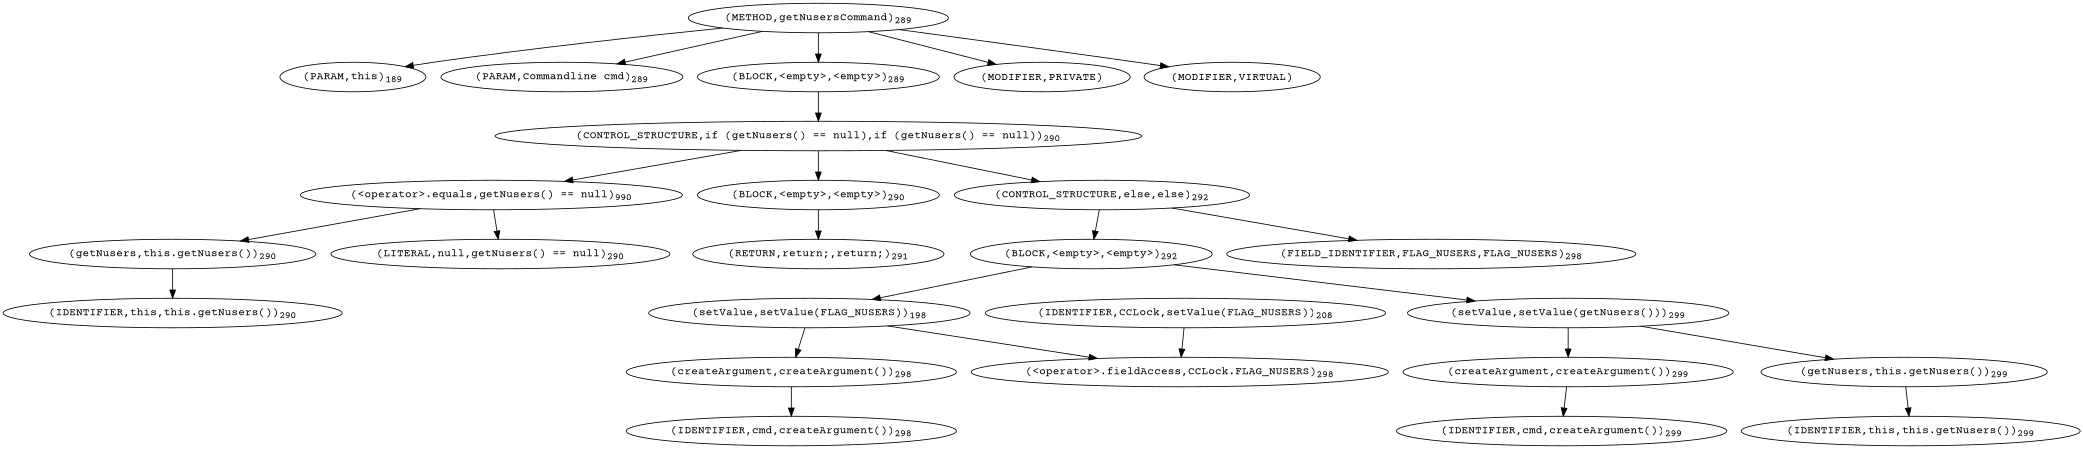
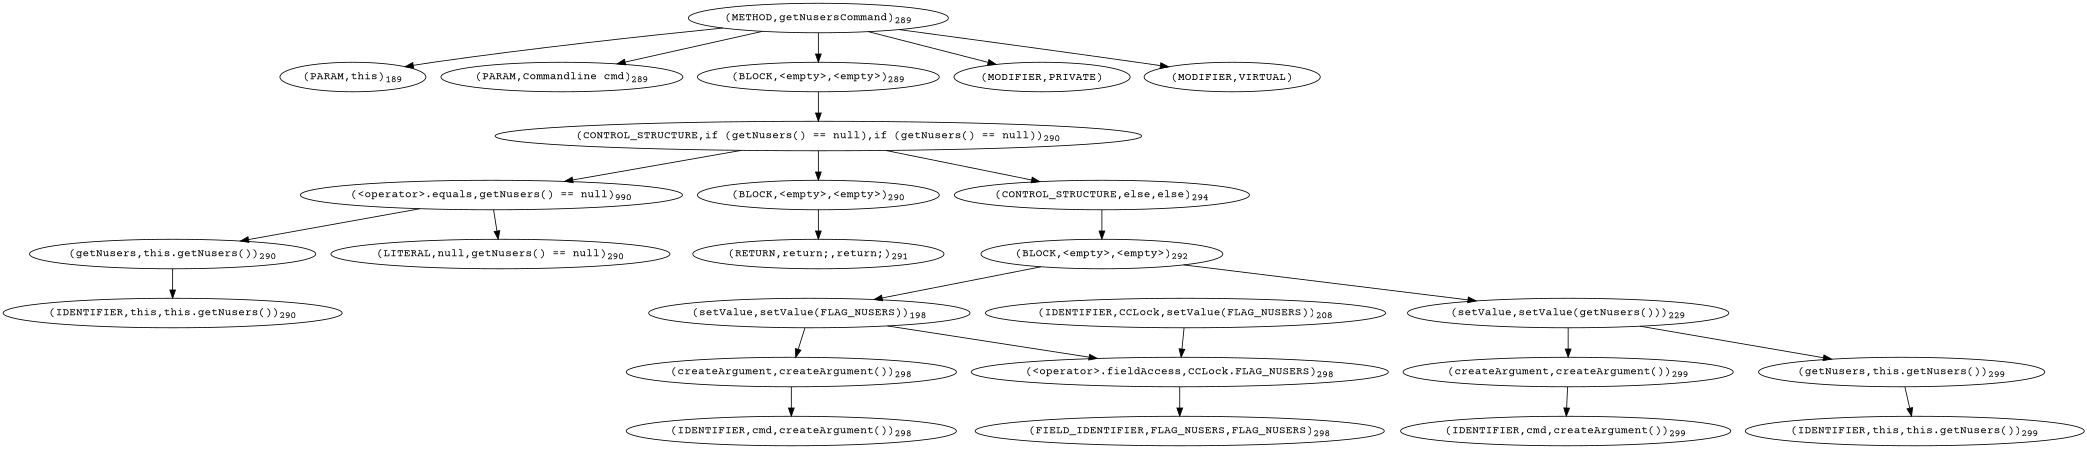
(1200, 194) -> (1200, 194)
(1260, 223) -> (1180, 398)
(1677, 312) -> (1677, 312)
